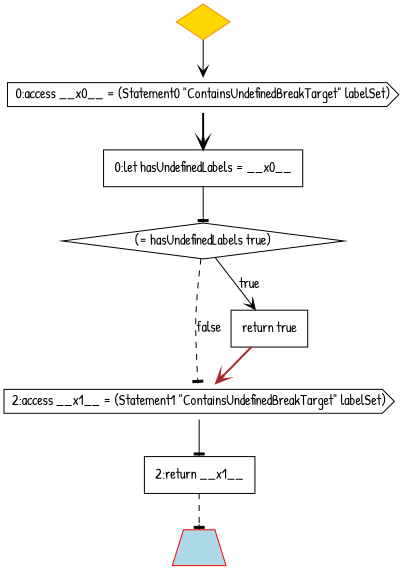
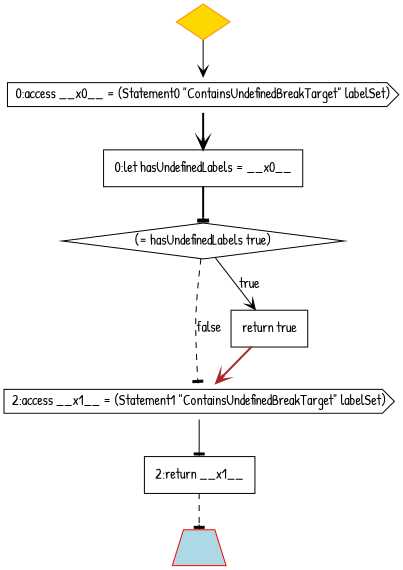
(203, 202) -> (203, 202)
